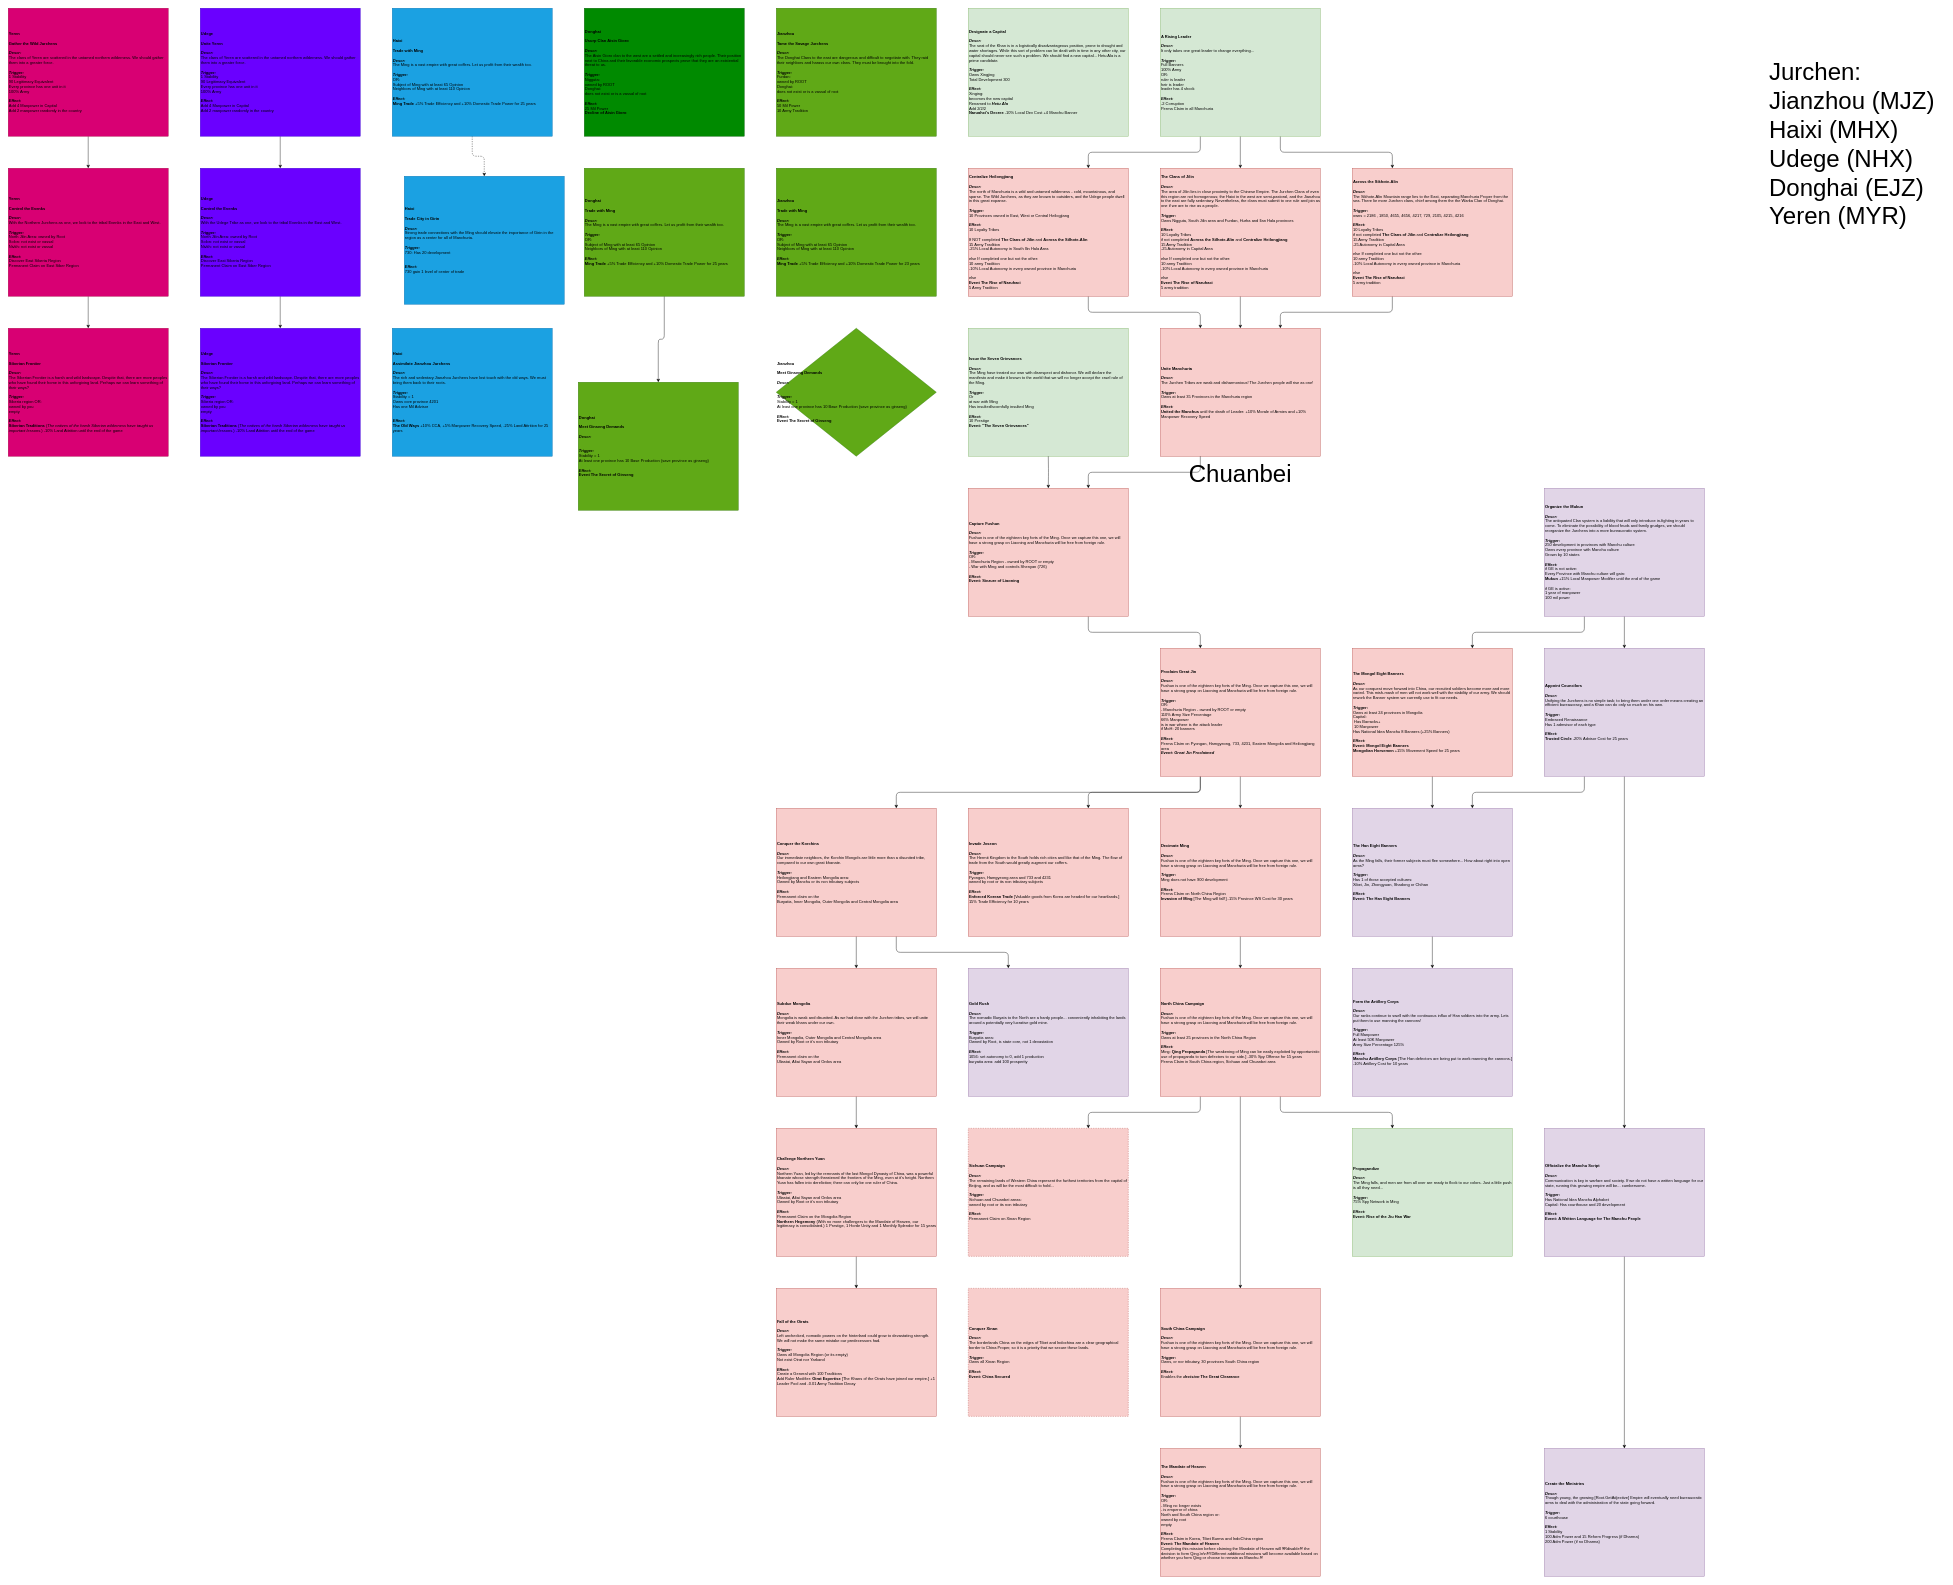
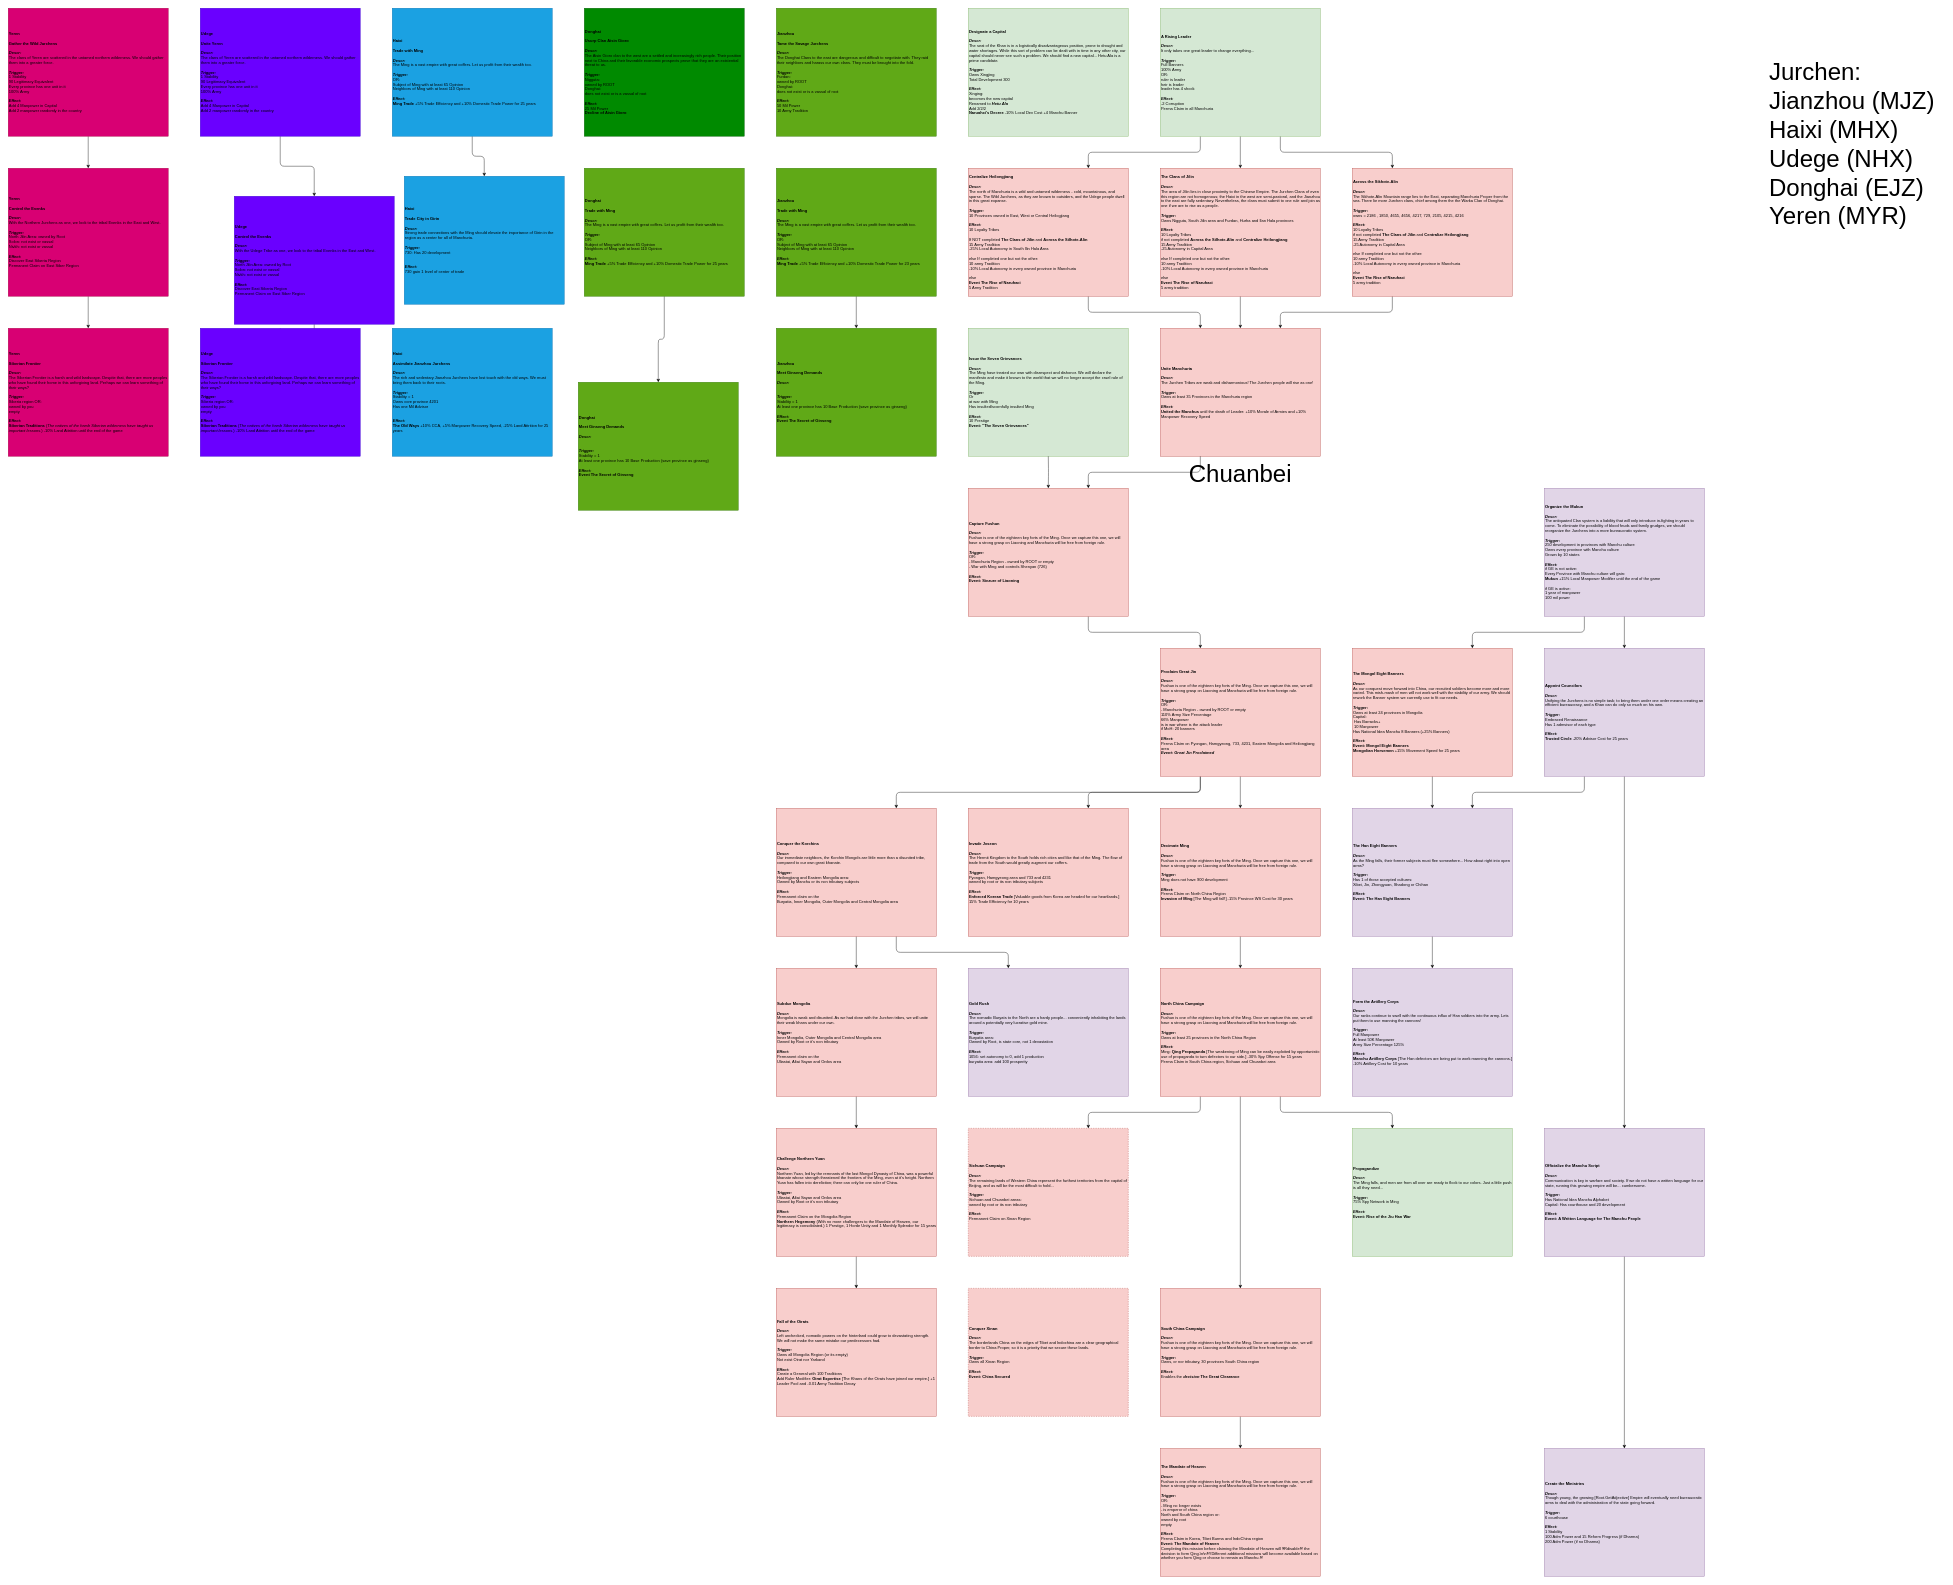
(476, 156) -> (476, 156)
(280, 232) -> (314, 260)
none -> (856, 324)
(856, 392) -> (856, 392)
